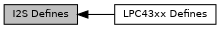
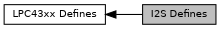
(101, 14) -> (129, 14)
